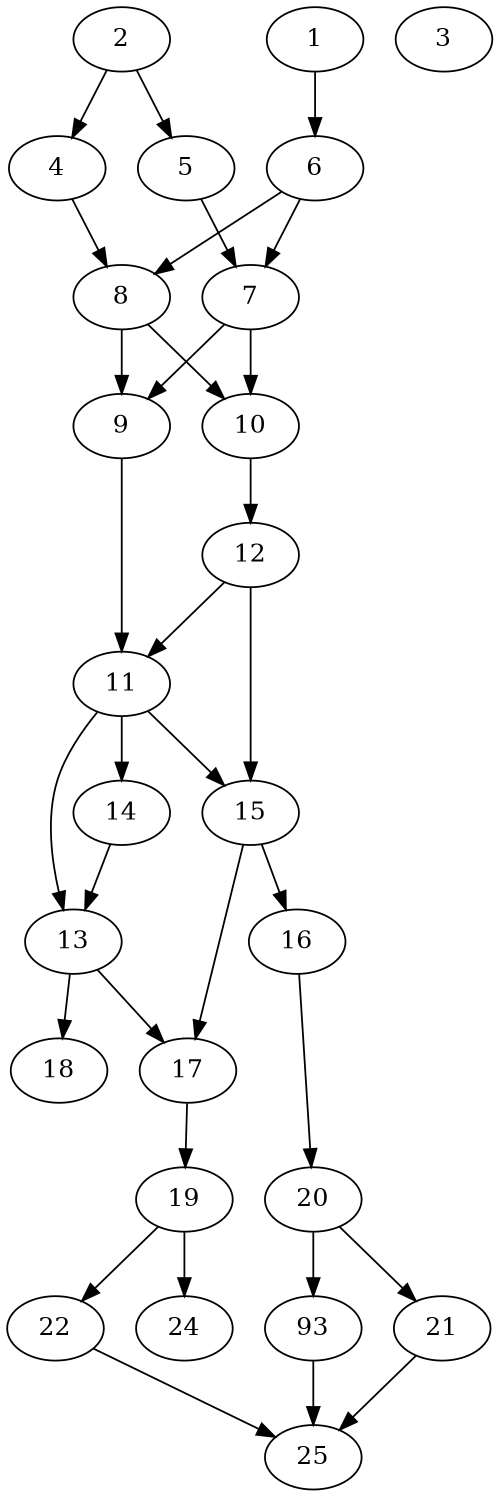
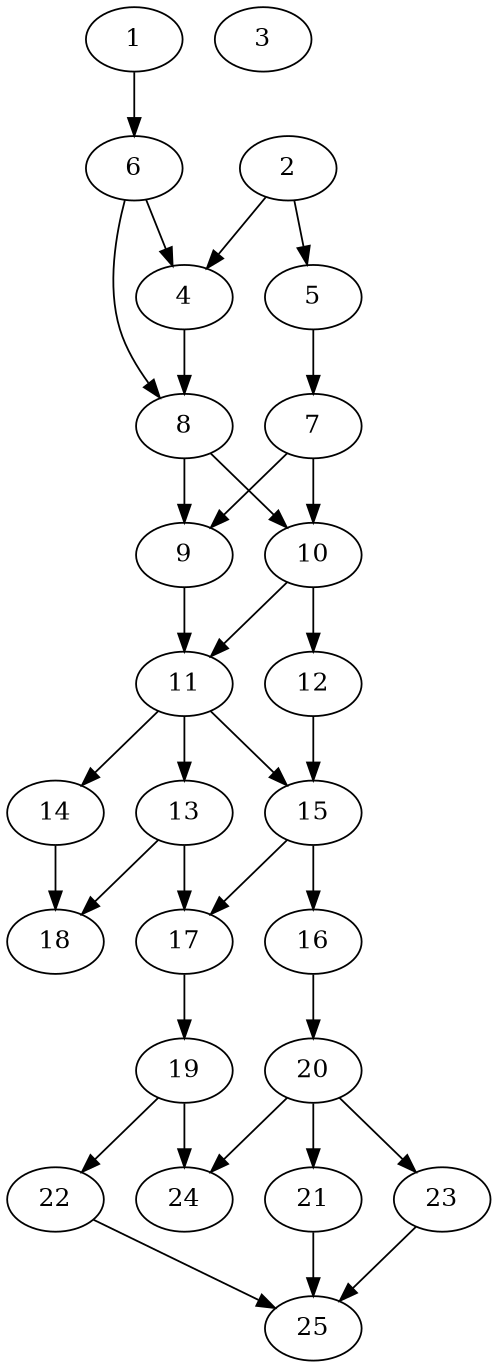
(287, 225) -> (156, 224)
(193, 613) -> (255, 613)
(101, 868) -> (55, 868)
none -> (255, 1129)
(313, 1328) -> (442, 1199)
